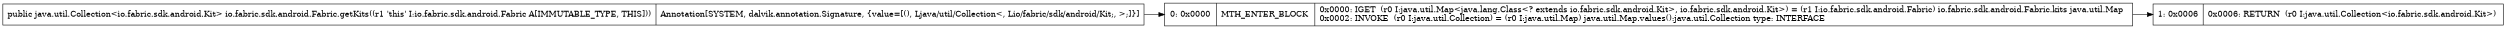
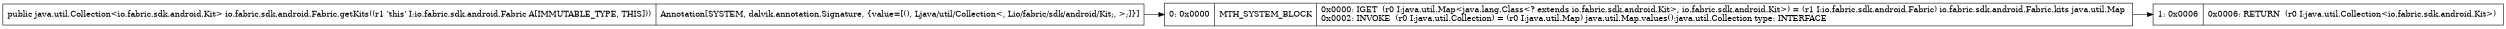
(1265, 14) -> (1266, 14)
